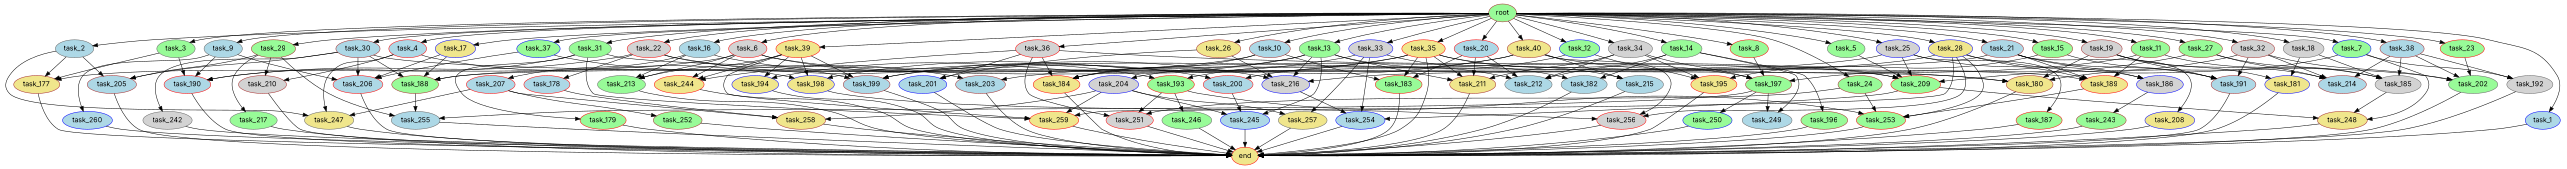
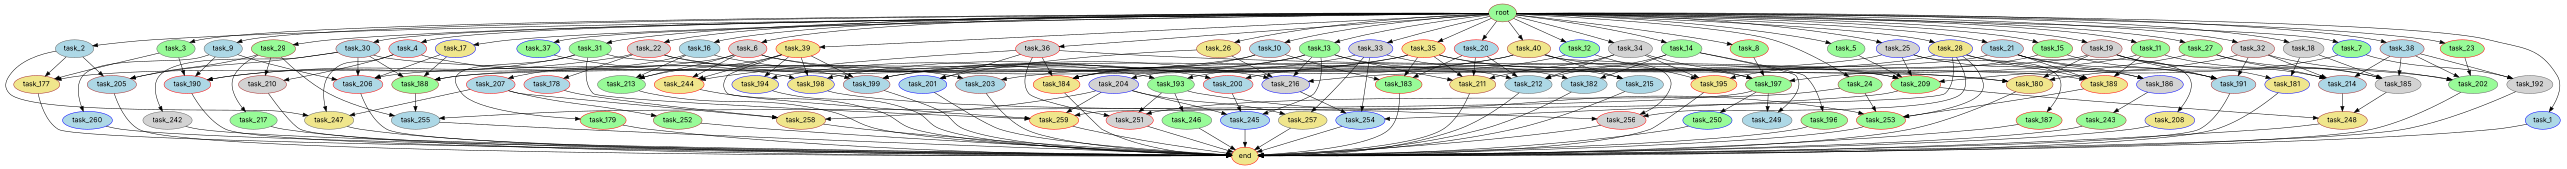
(467, 60) -> (1234, 68)
(2429, 84) -> (2342, 100)
(1171, 85) -> (1171, 85)
(1389, 134) -> (1436, 136)
